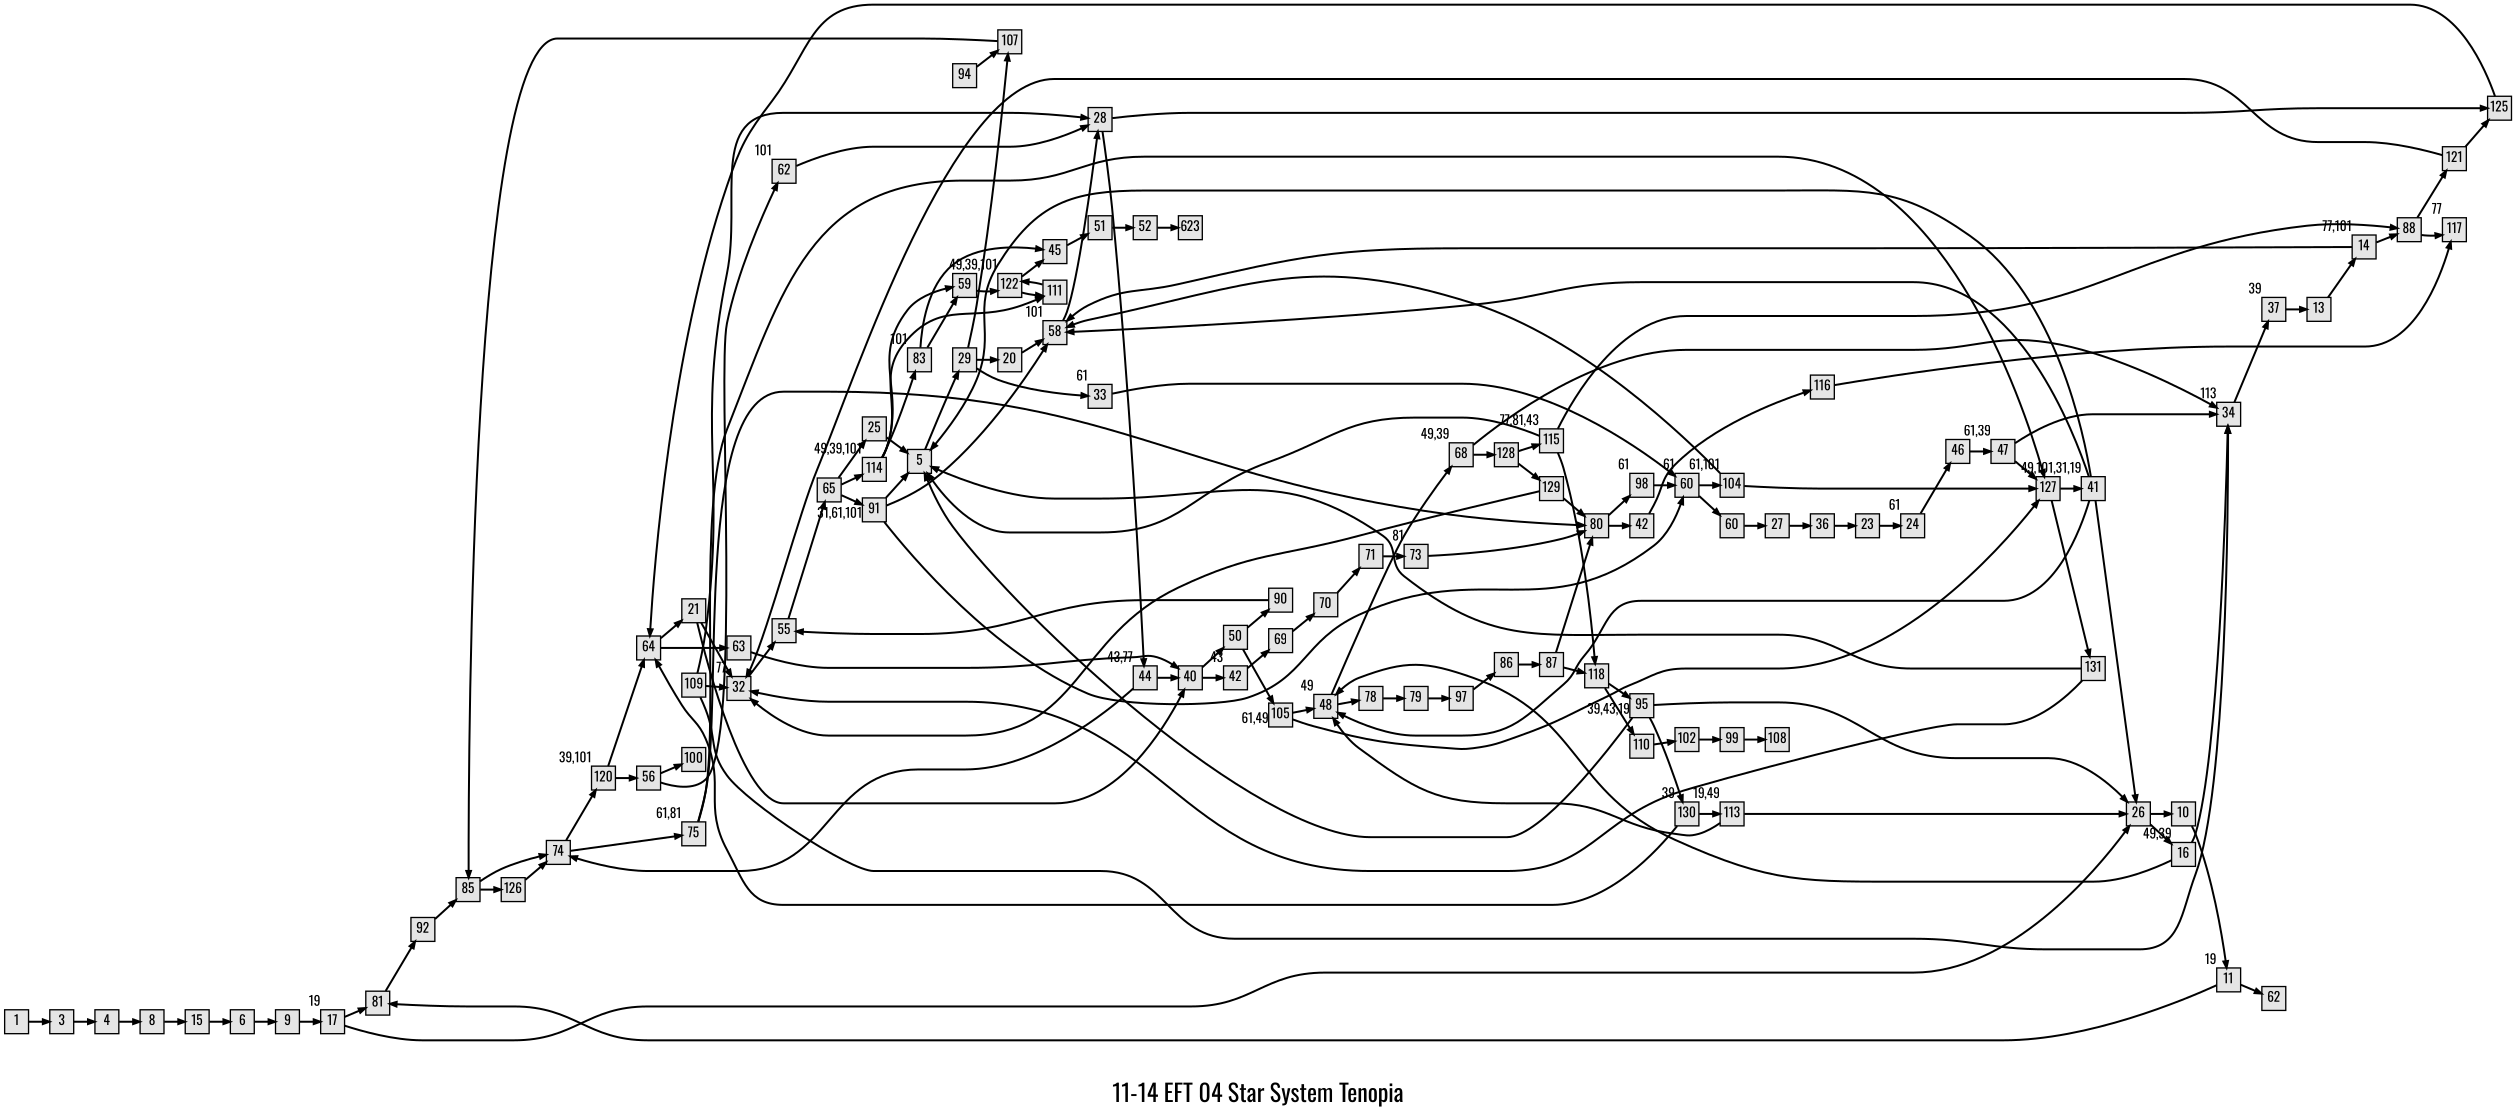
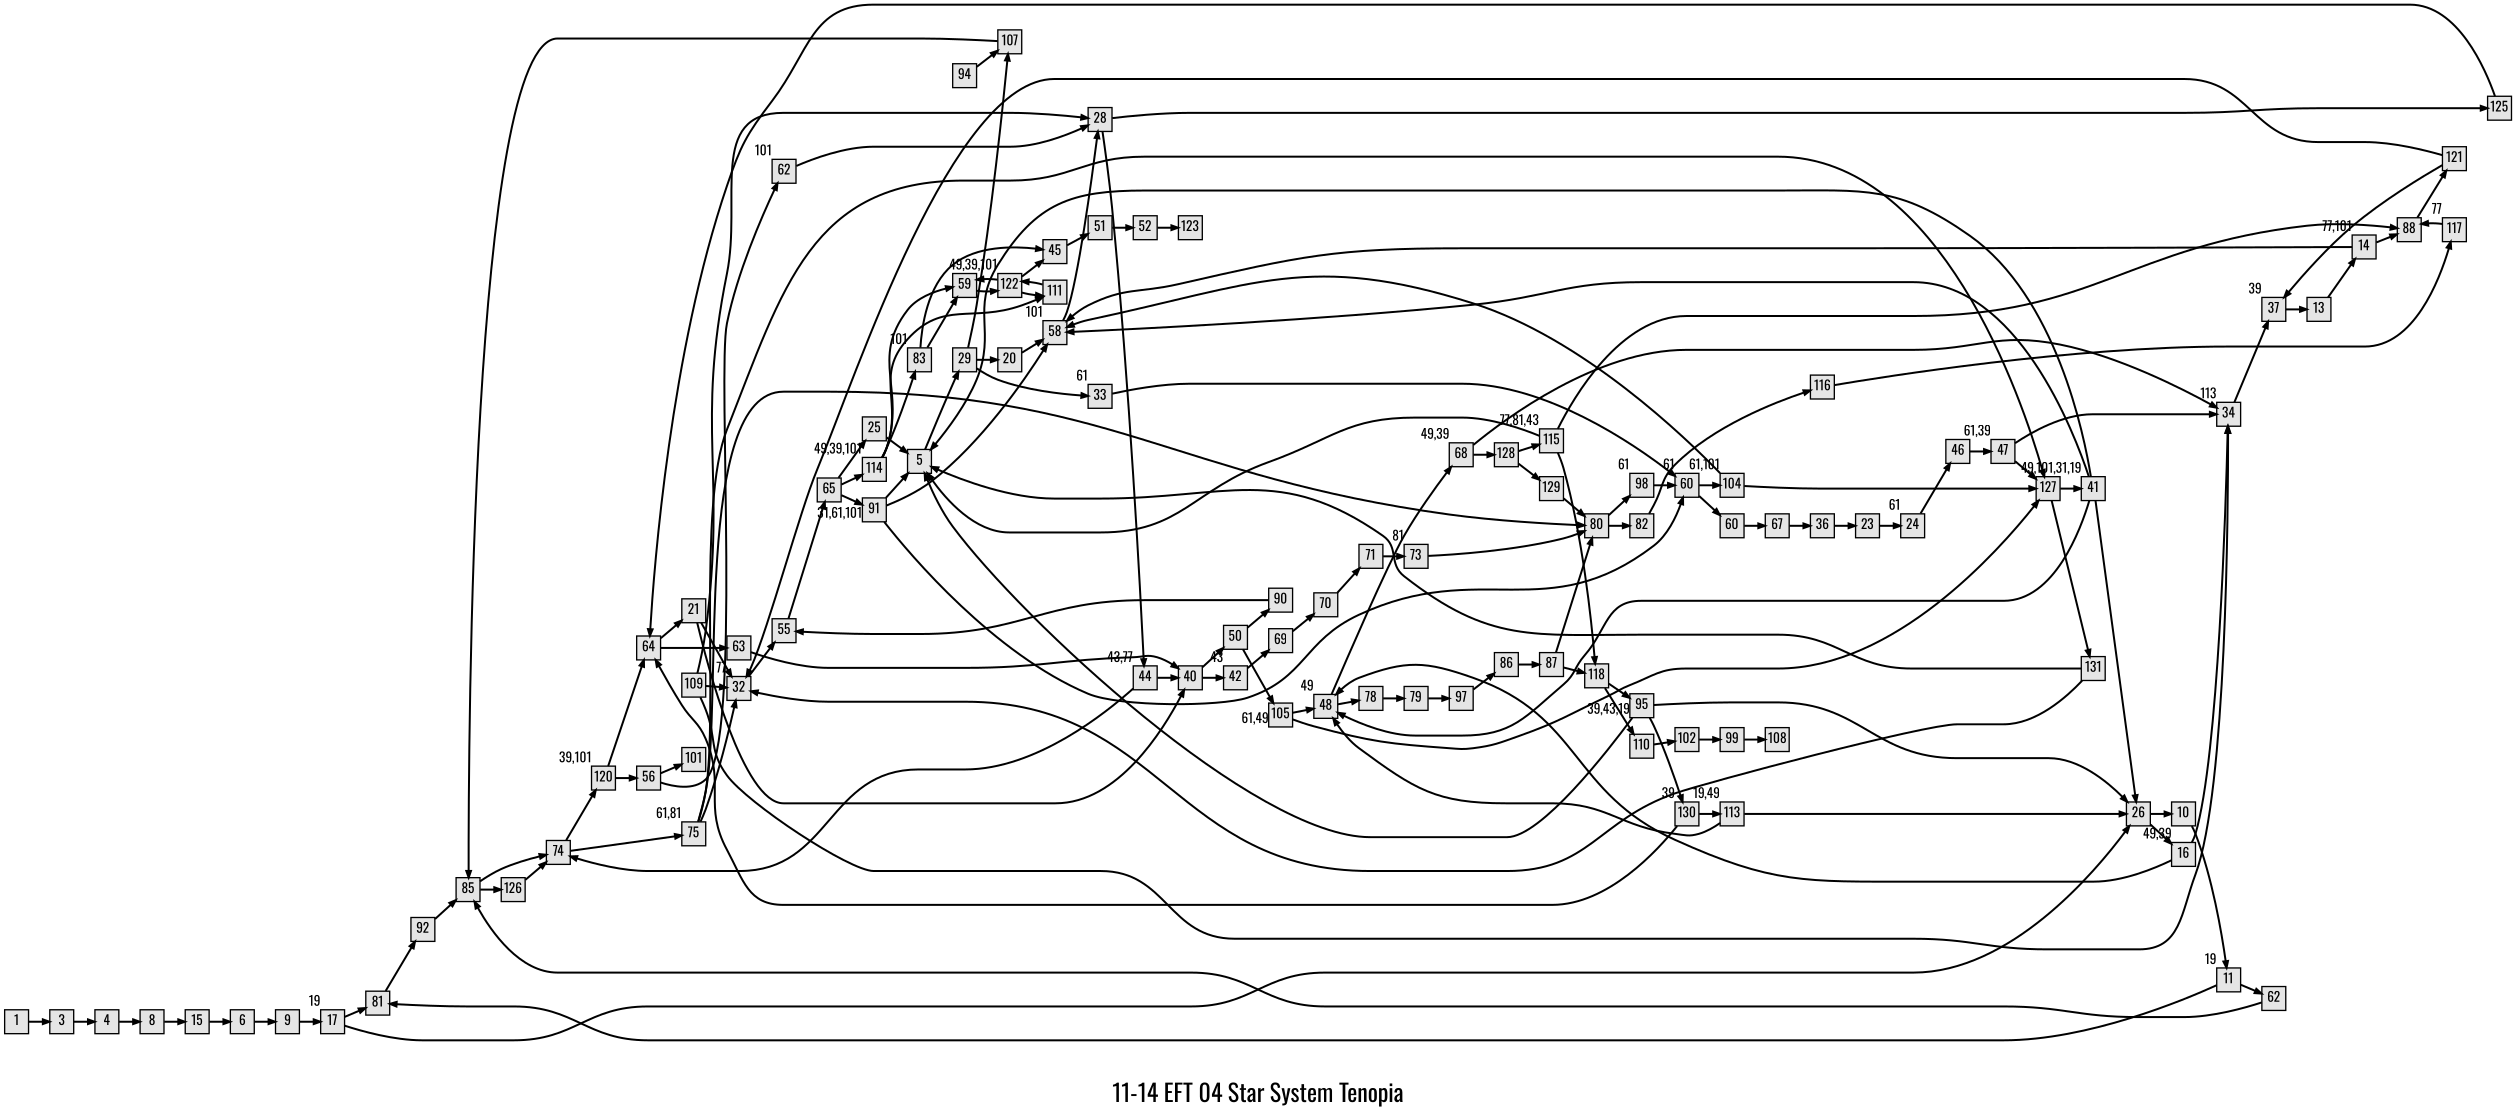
(2475, 136) -> (2363, 218)
(1190, 228) -> (1190, 228)
(2428, 236) -> (2435, 223)
none -> (991, 279)
(1642, 526) -> (1642, 526)
(1777, 526) -> (1777, 526)
(1132, 618) -> (722, 756)
(694, 759) -> (694, 759)
none -> (1354, 1006)
